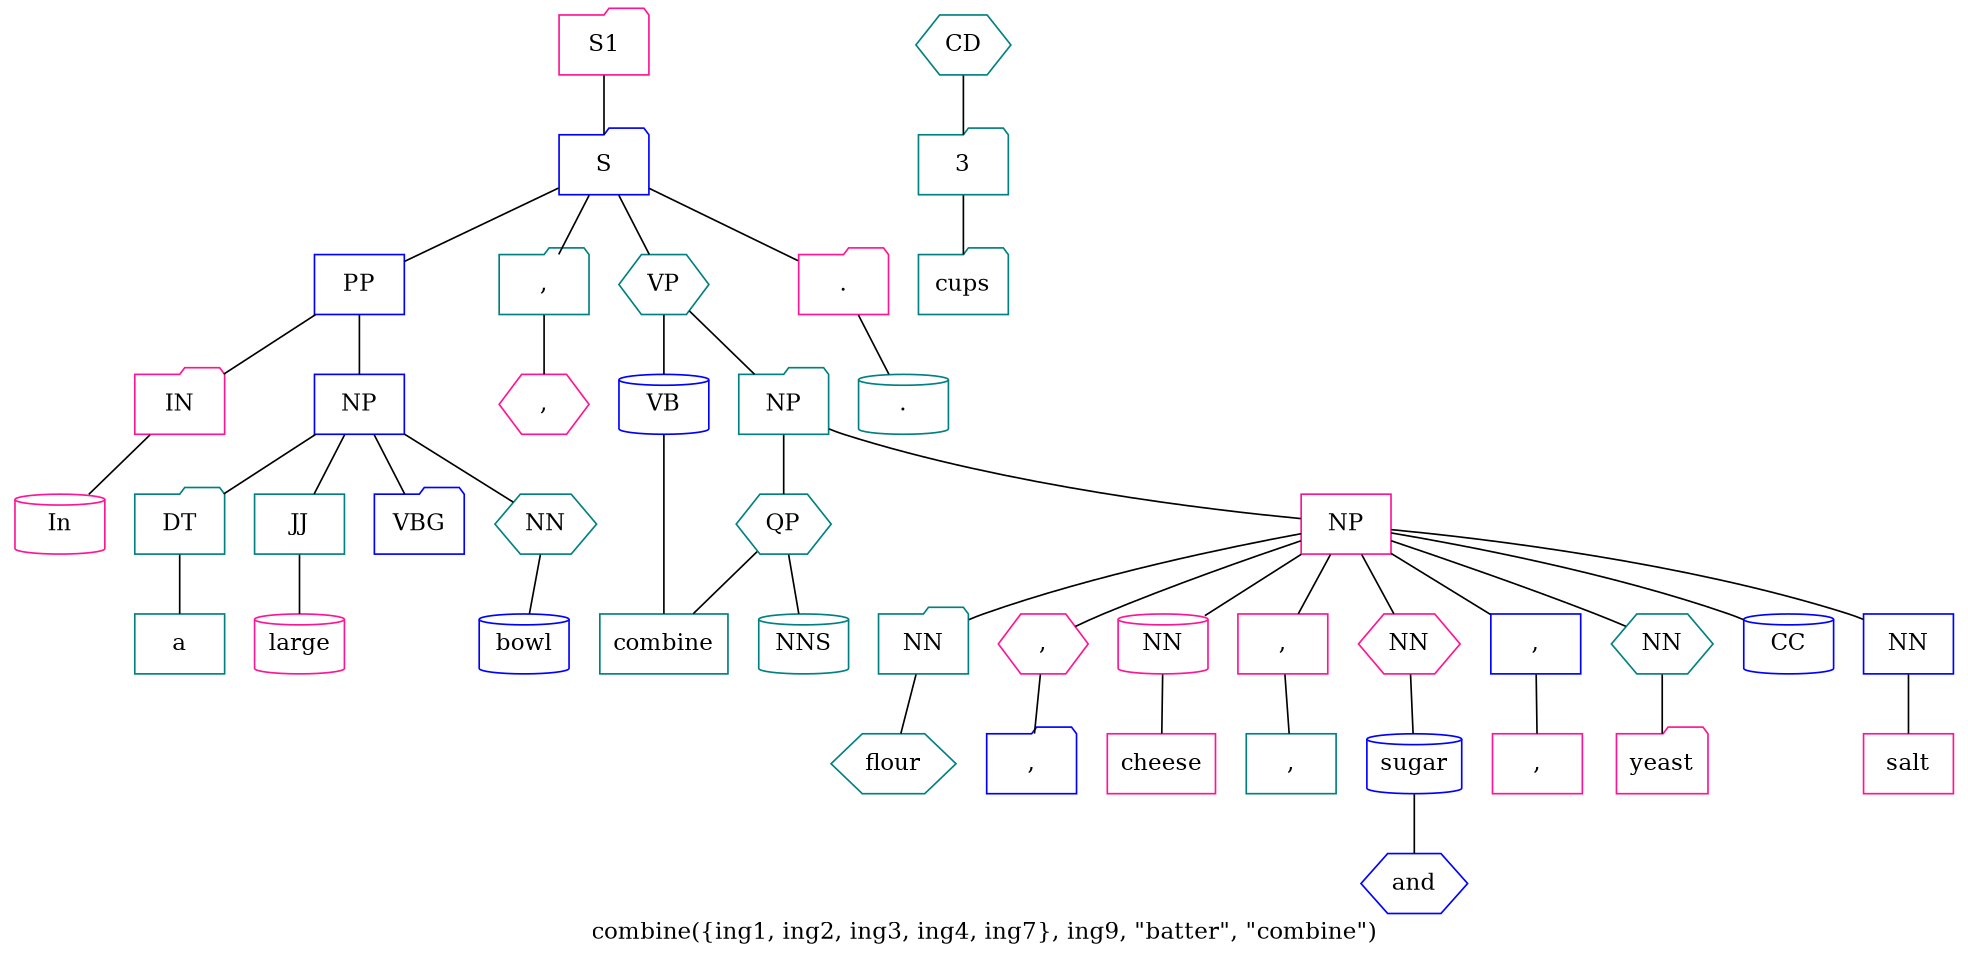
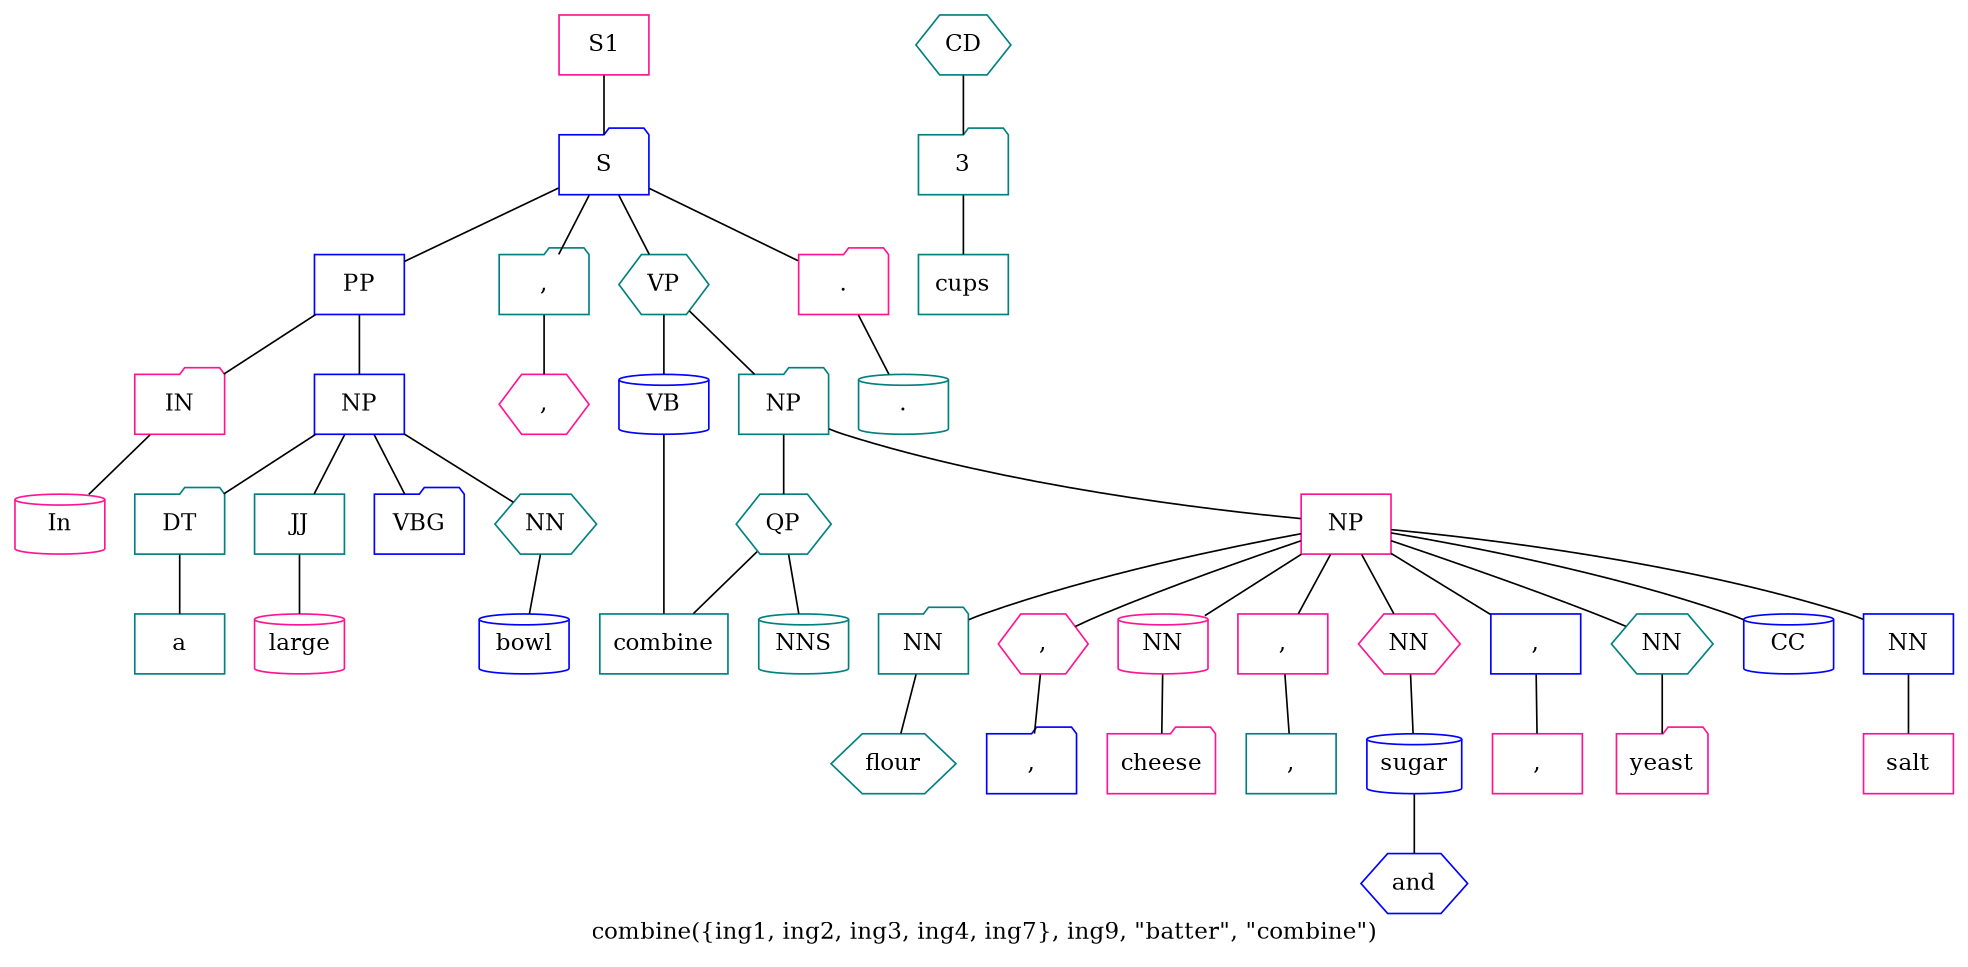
(604, 45) -> (604, 45)
(963, 285) -> (963, 285)
(1161, 764) -> (1161, 764)
